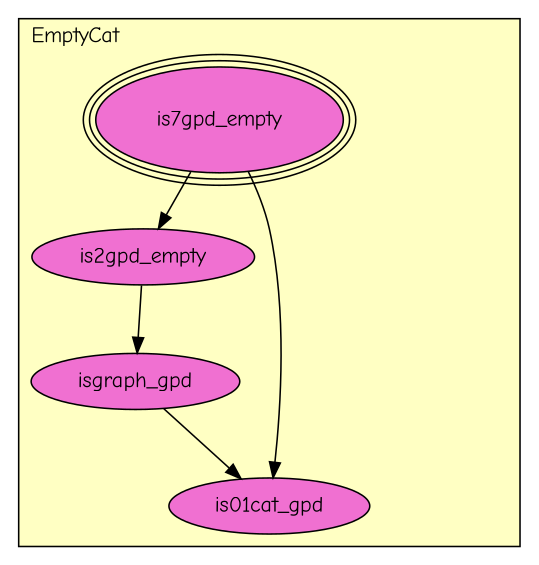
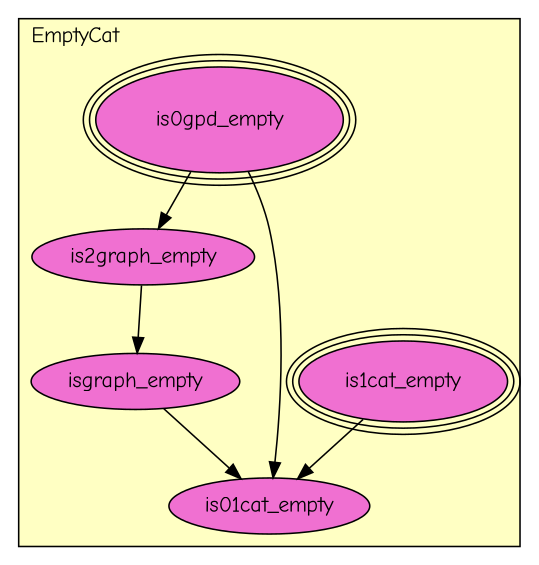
(220, 120) -> (220, 120)
(143, 257) -> (143, 257)
(135, 381) -> (135, 381)
none -> (403, 381)
(269, 506) -> (269, 506)
